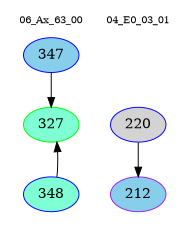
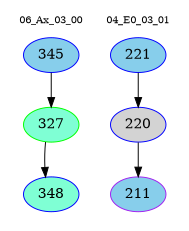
(51, 21) -> (51, 21)
(51, 55) -> (51, 55)
none -> (138, 55)
(58, 165) -> (45, 155)
(138, 194) -> (138, 194)
